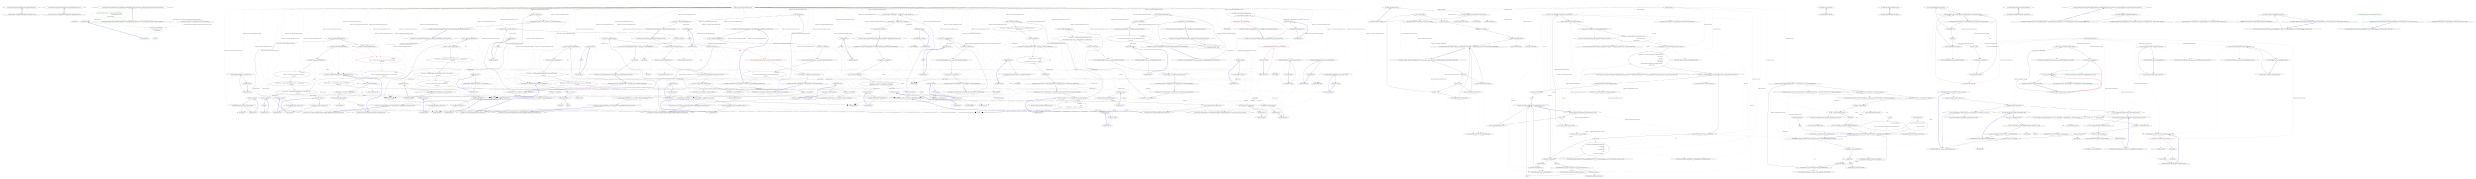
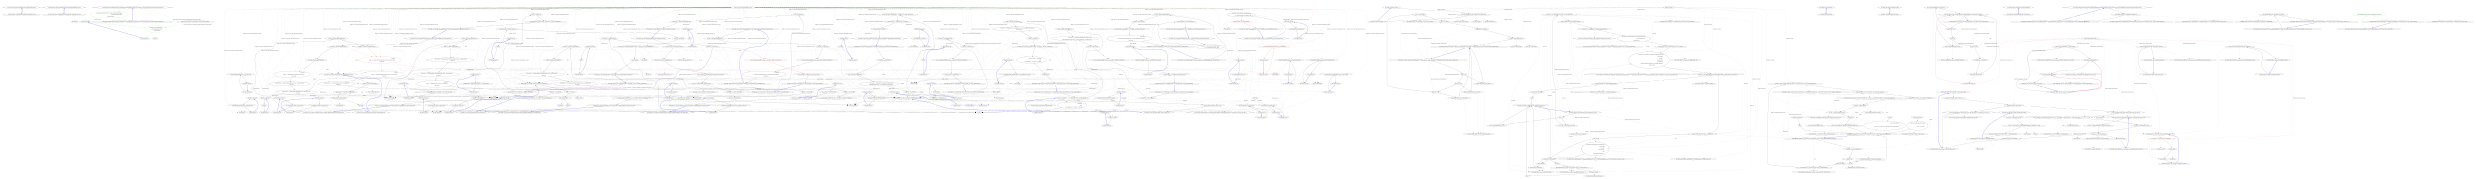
(773, 46) -> (516, 86)
